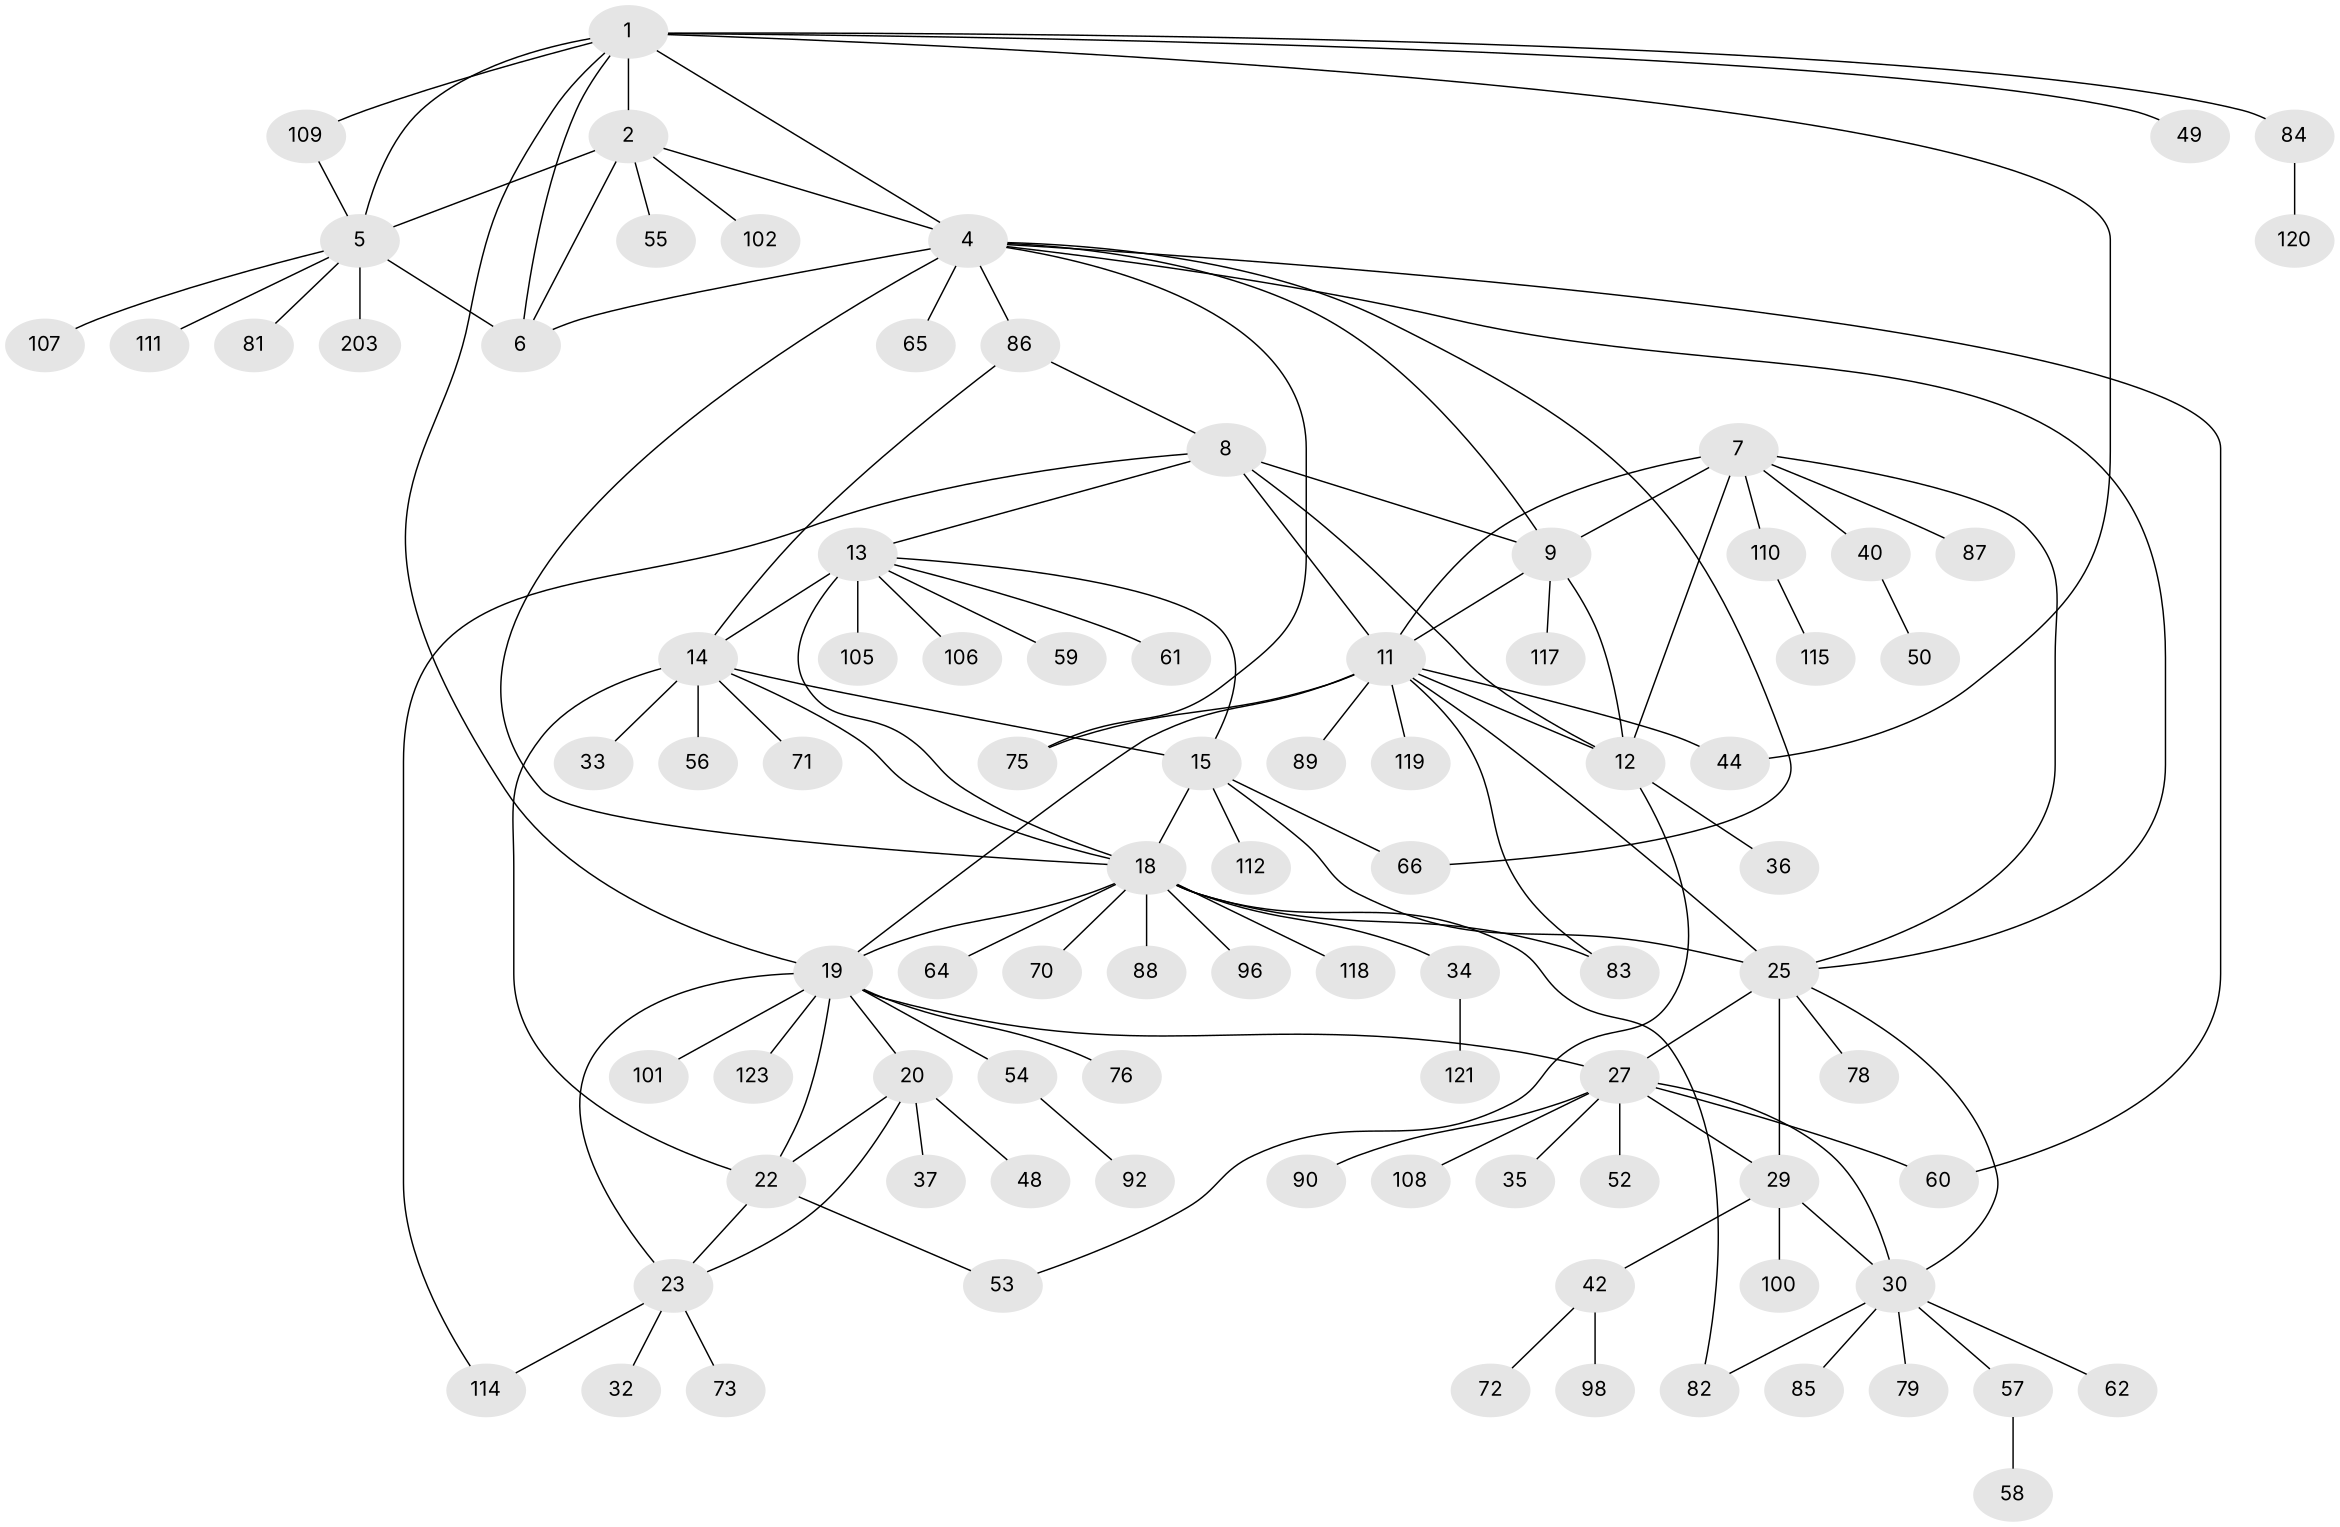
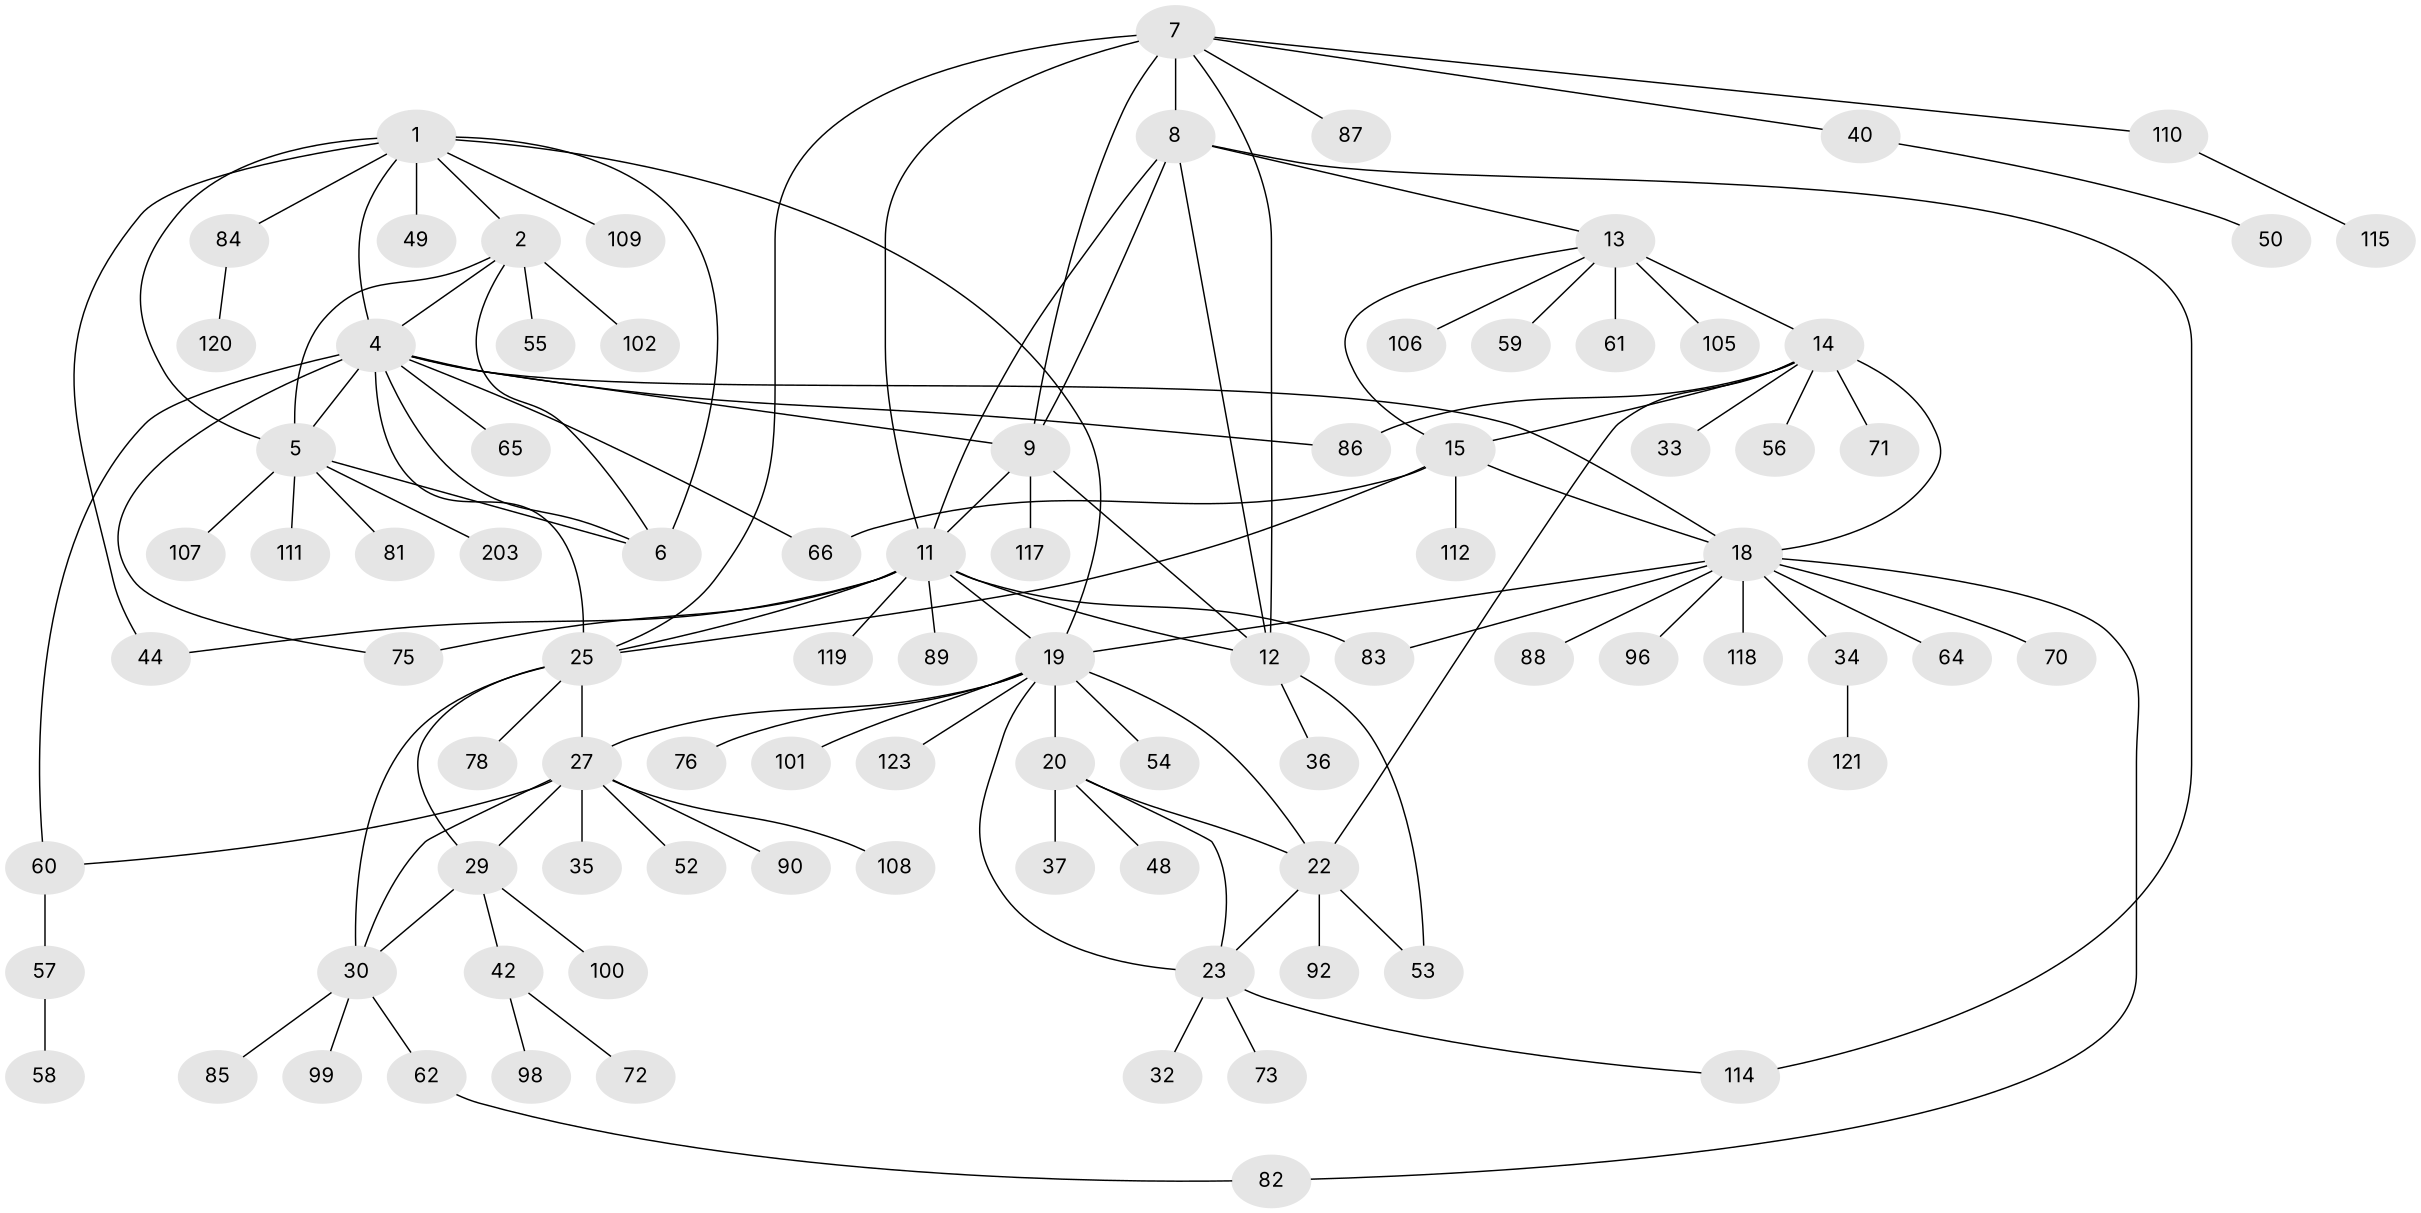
(333, 189) -> (336, 398)
(1123, 398) -> (1176, 84)
(908, 738) -> none
(1076, 1129) -> (1319, 920)
(1797, 1338) -> (841, 1165)
(1954, 1338) -> (45, 920)
(1909, 1390) -> (322, 1077)
